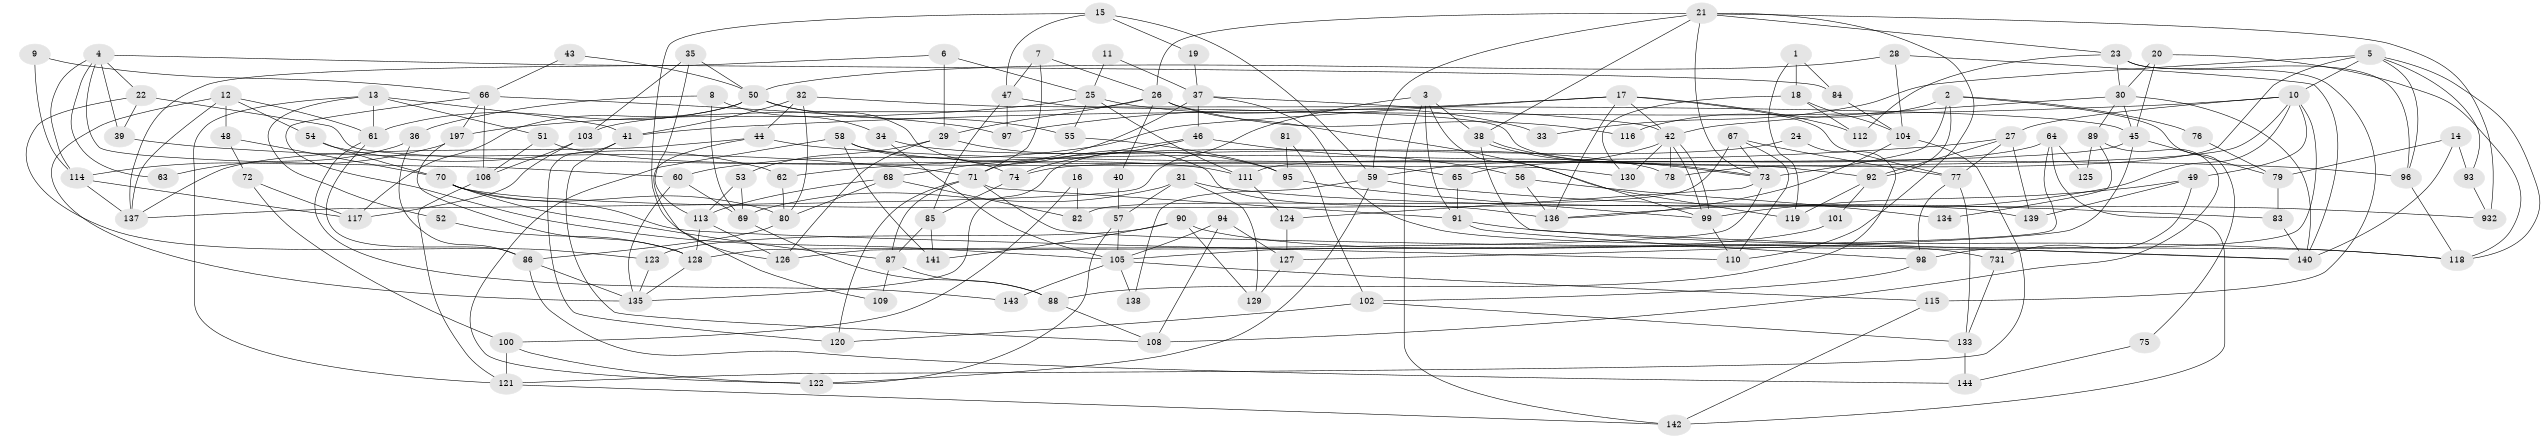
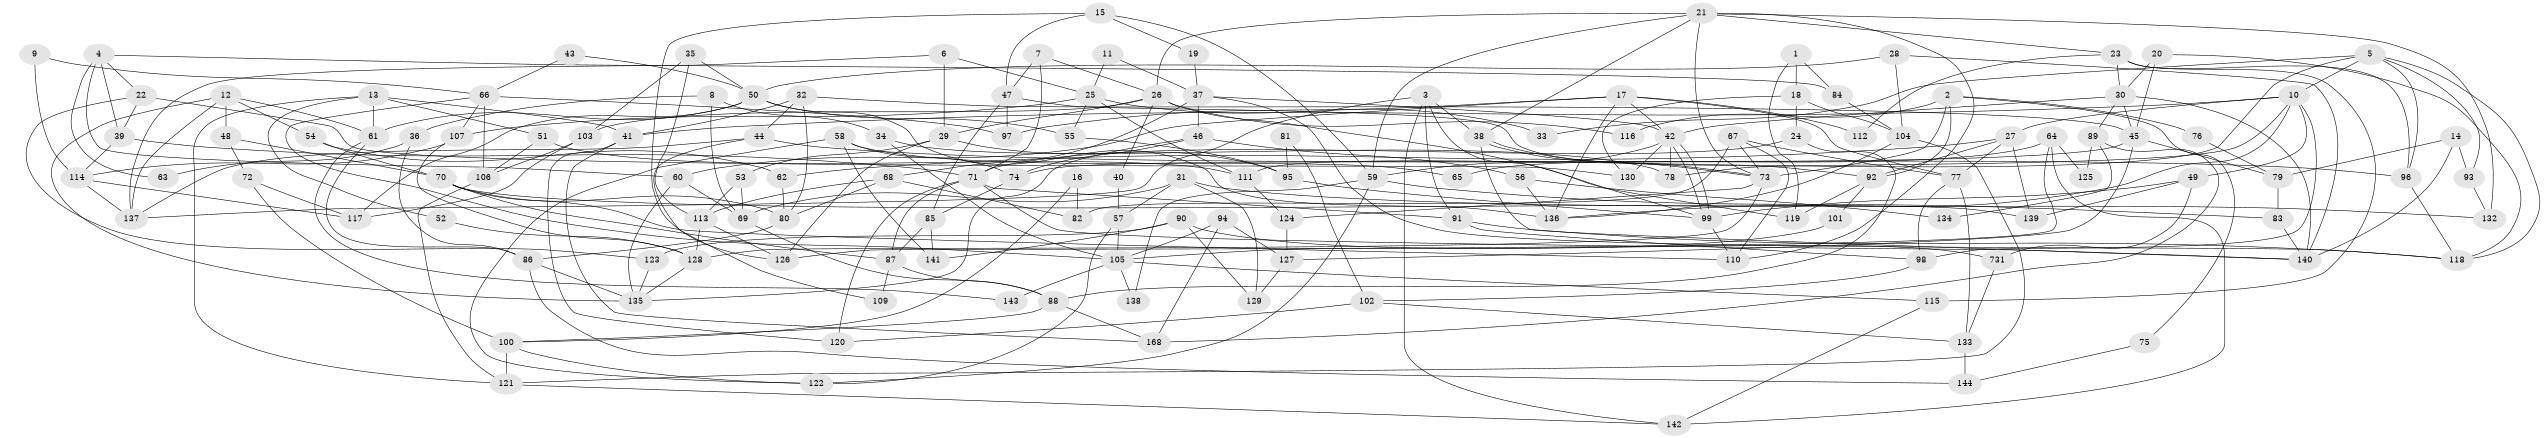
(51, 109) -> (98, 157)
(1835, 121) -> (1796, 116)
(457, 137) -> (457, 137)
(1457, 195) -> none
(2490, 219) -> (2490, 219)
none -> (874, 326)
(1154, 343) -> (1154, 343)
